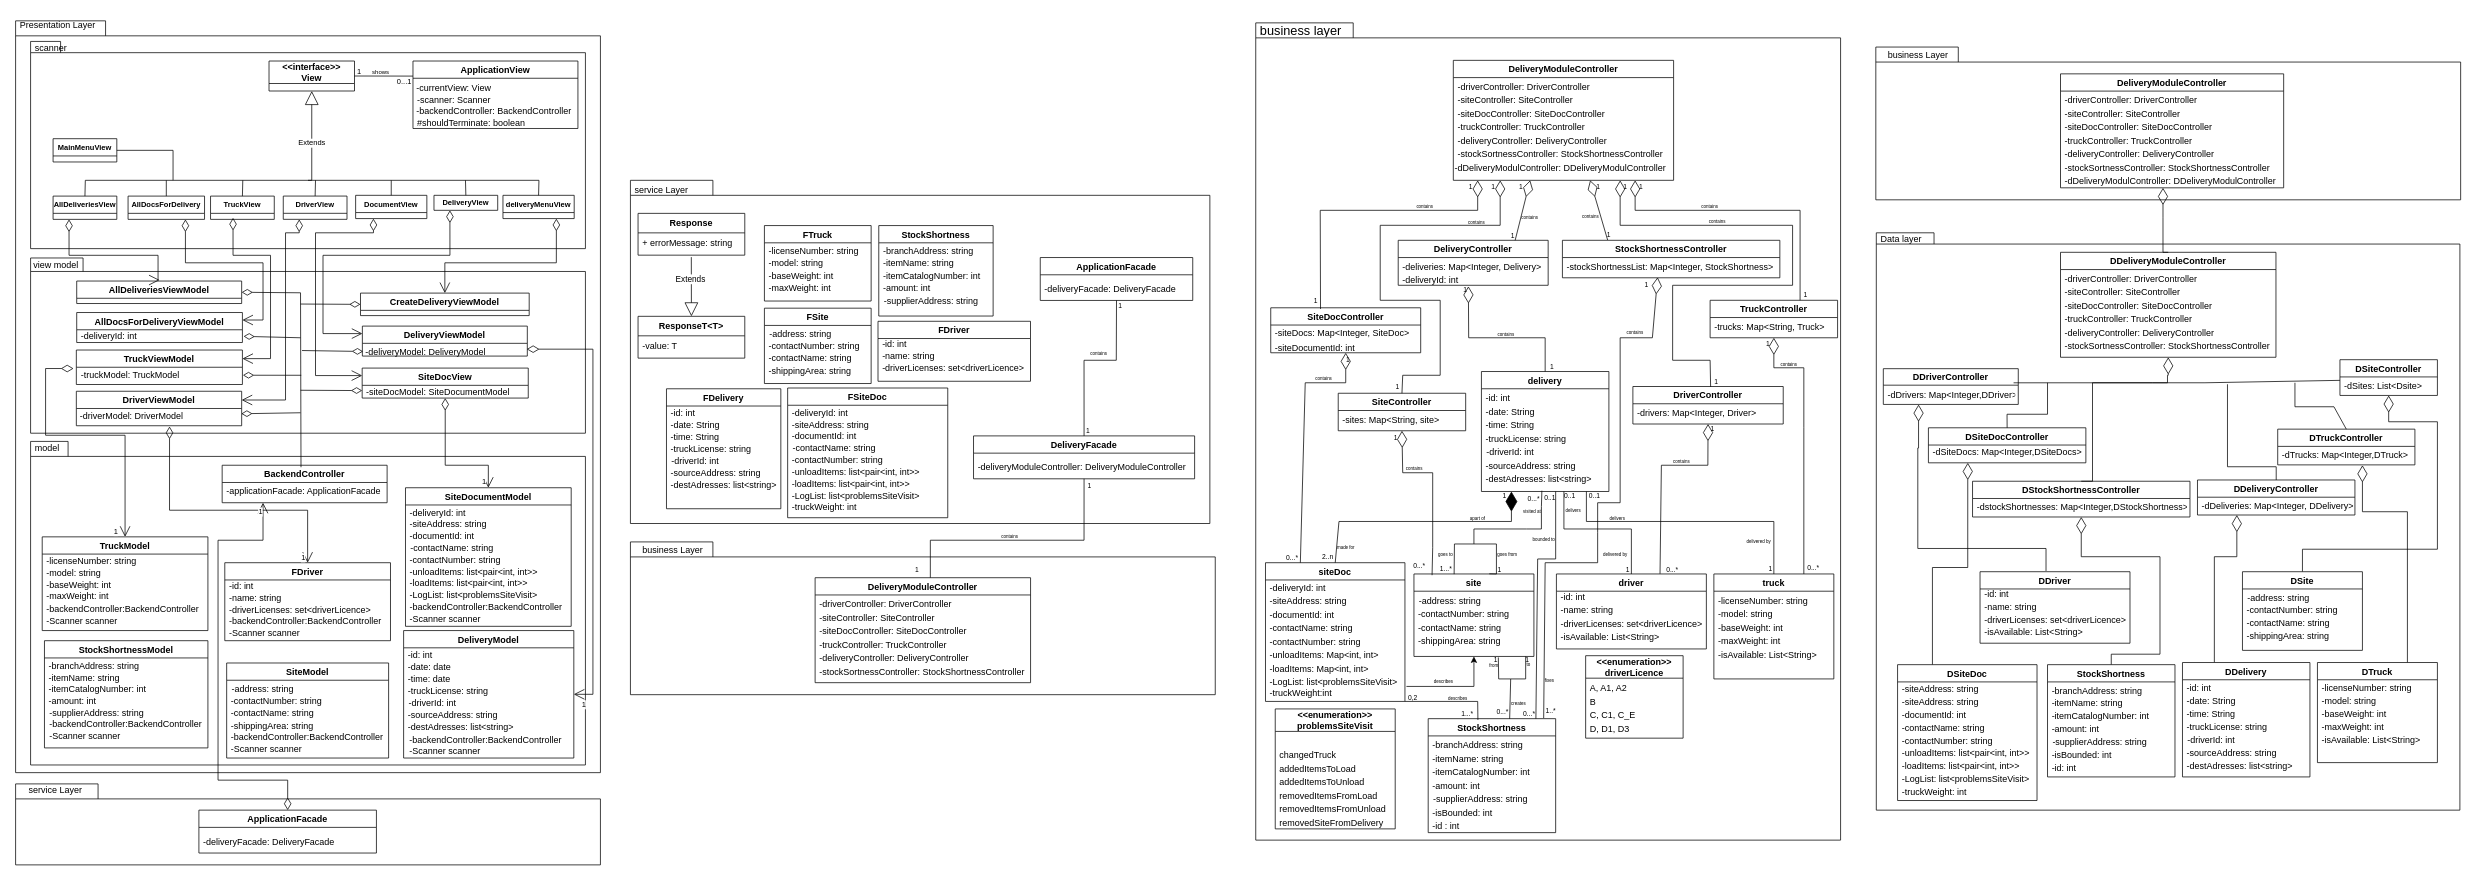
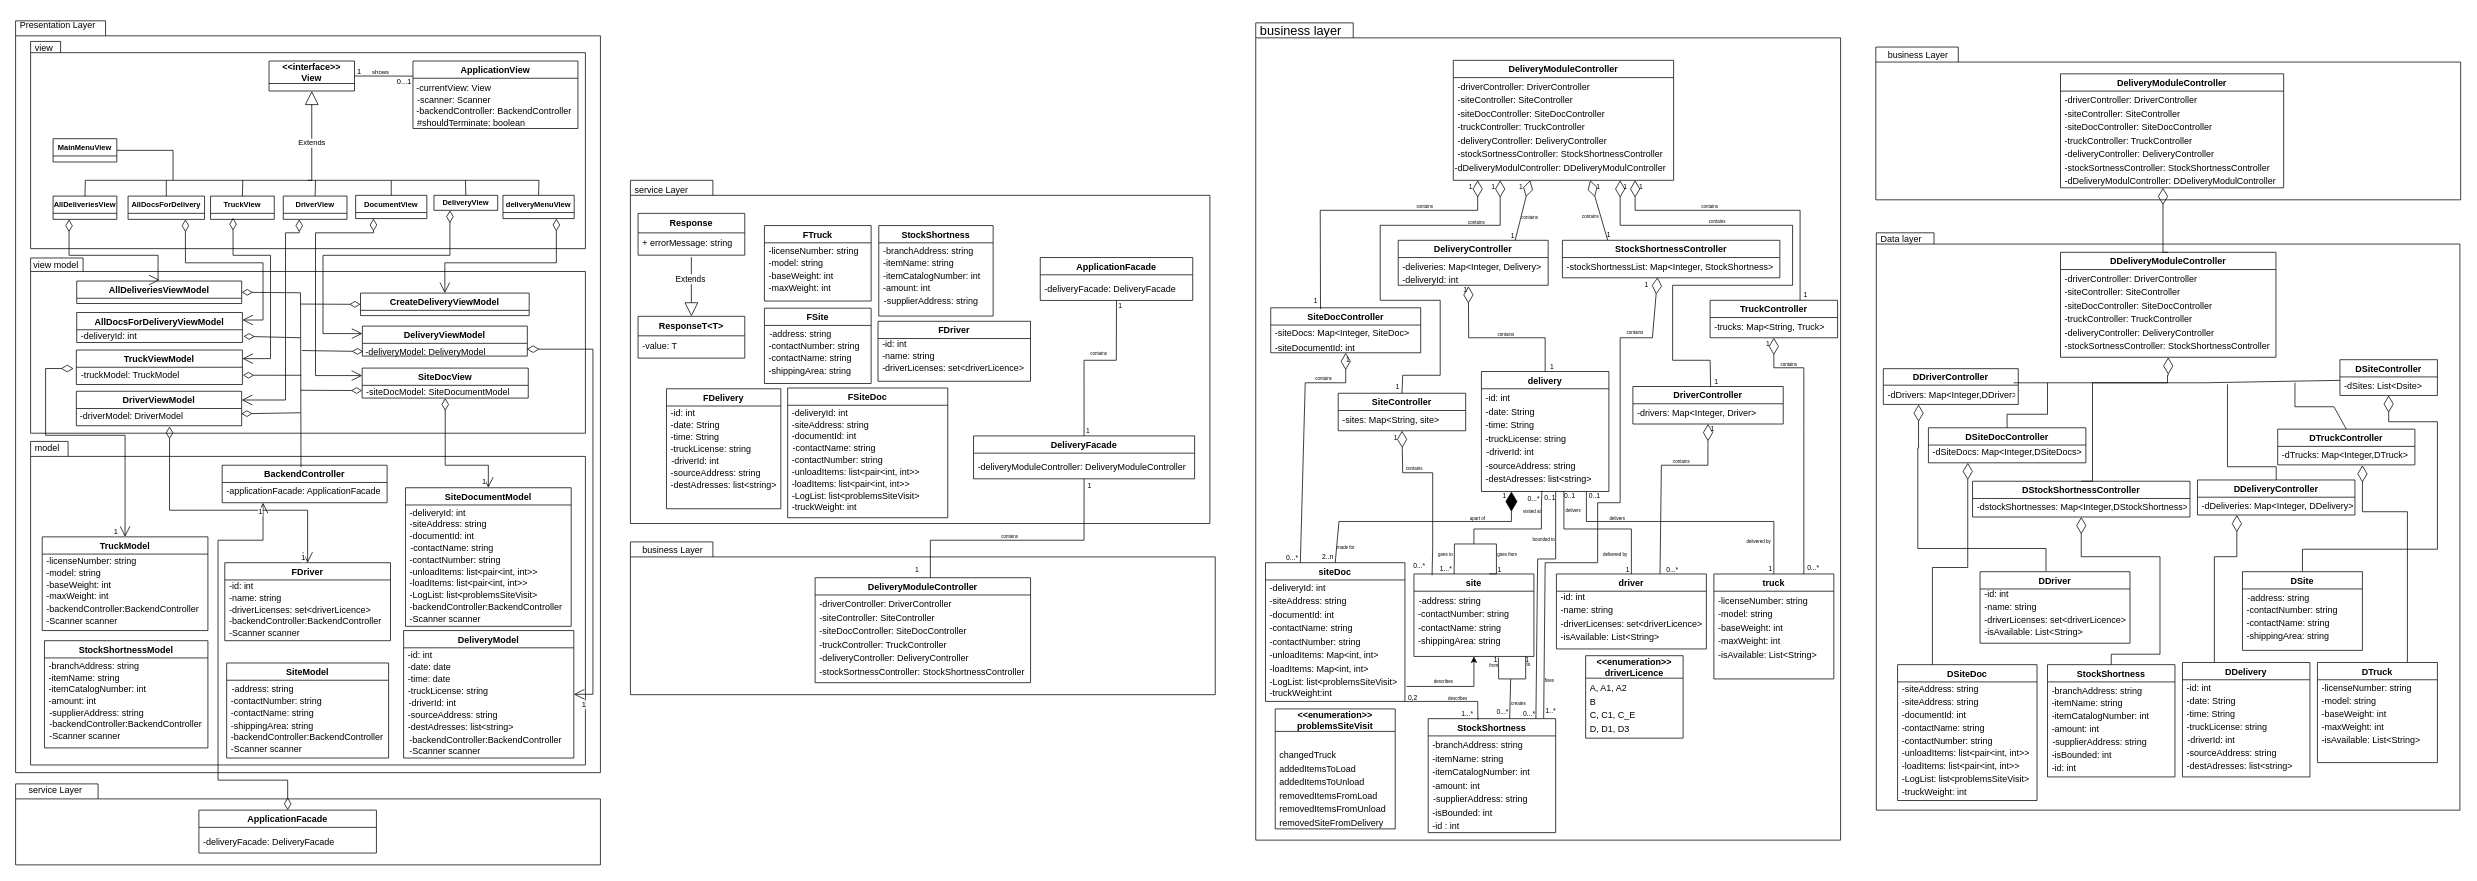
(52, 48) -> (43, 48)
